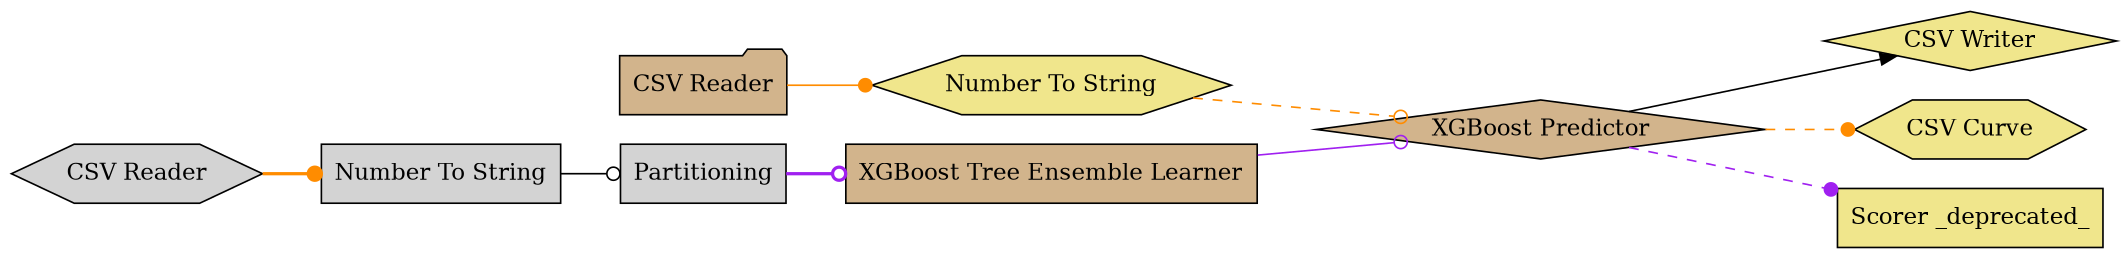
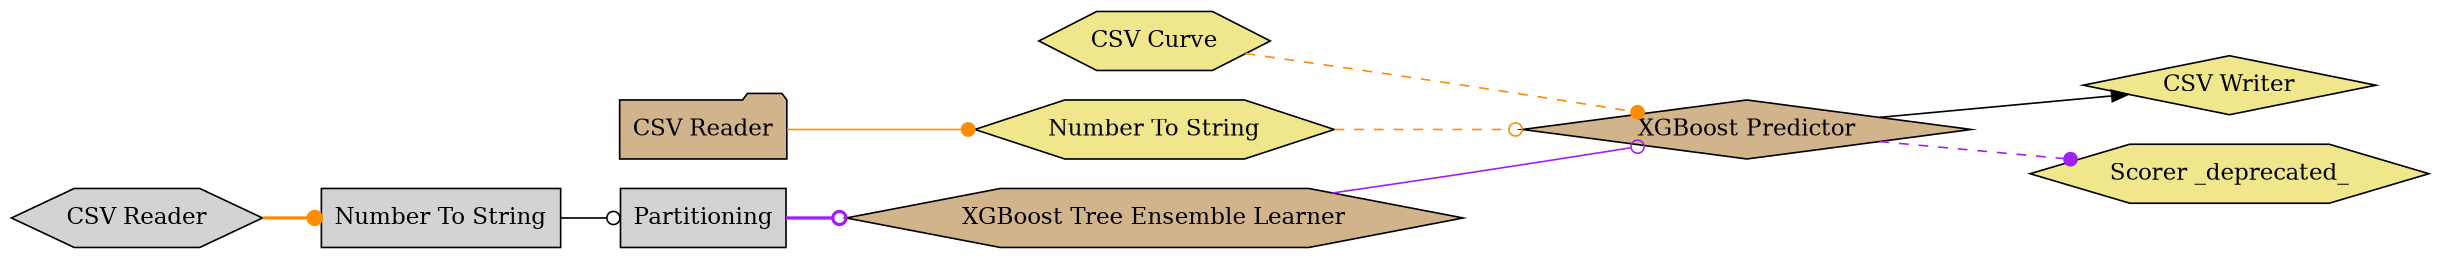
(1803, 129) -> (1438, 81)
(1052, 174) -> (1155, 218)
(1970, 218) -> (2229, 174)
